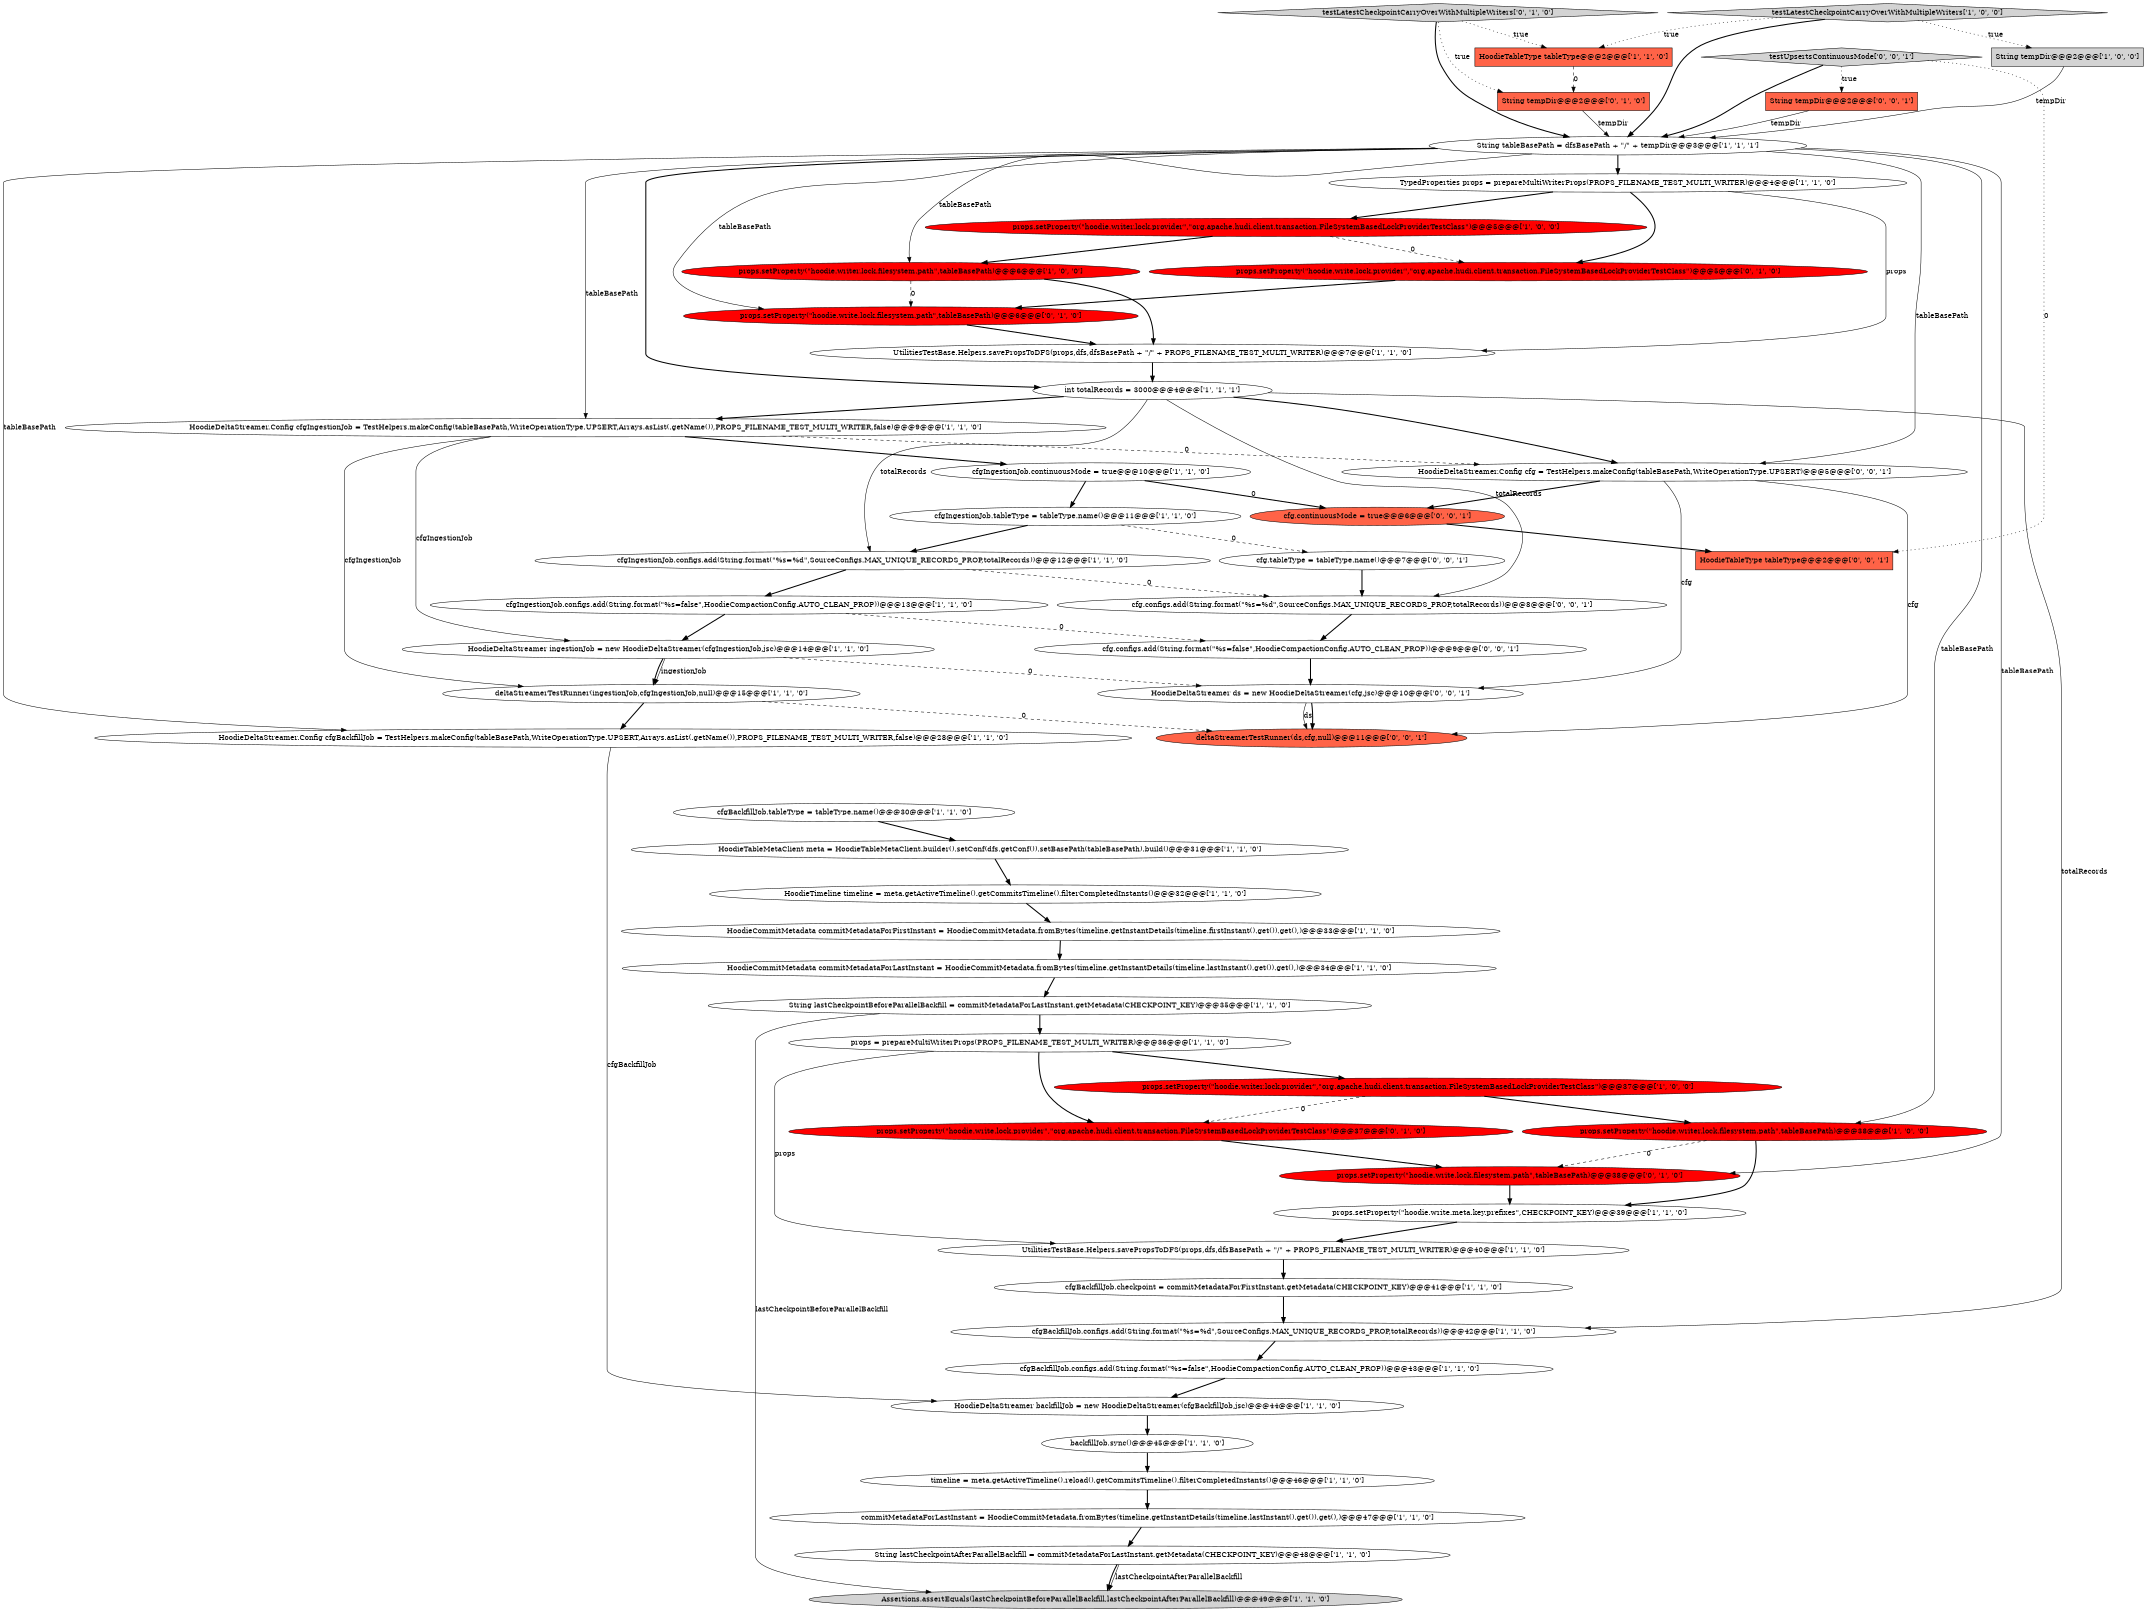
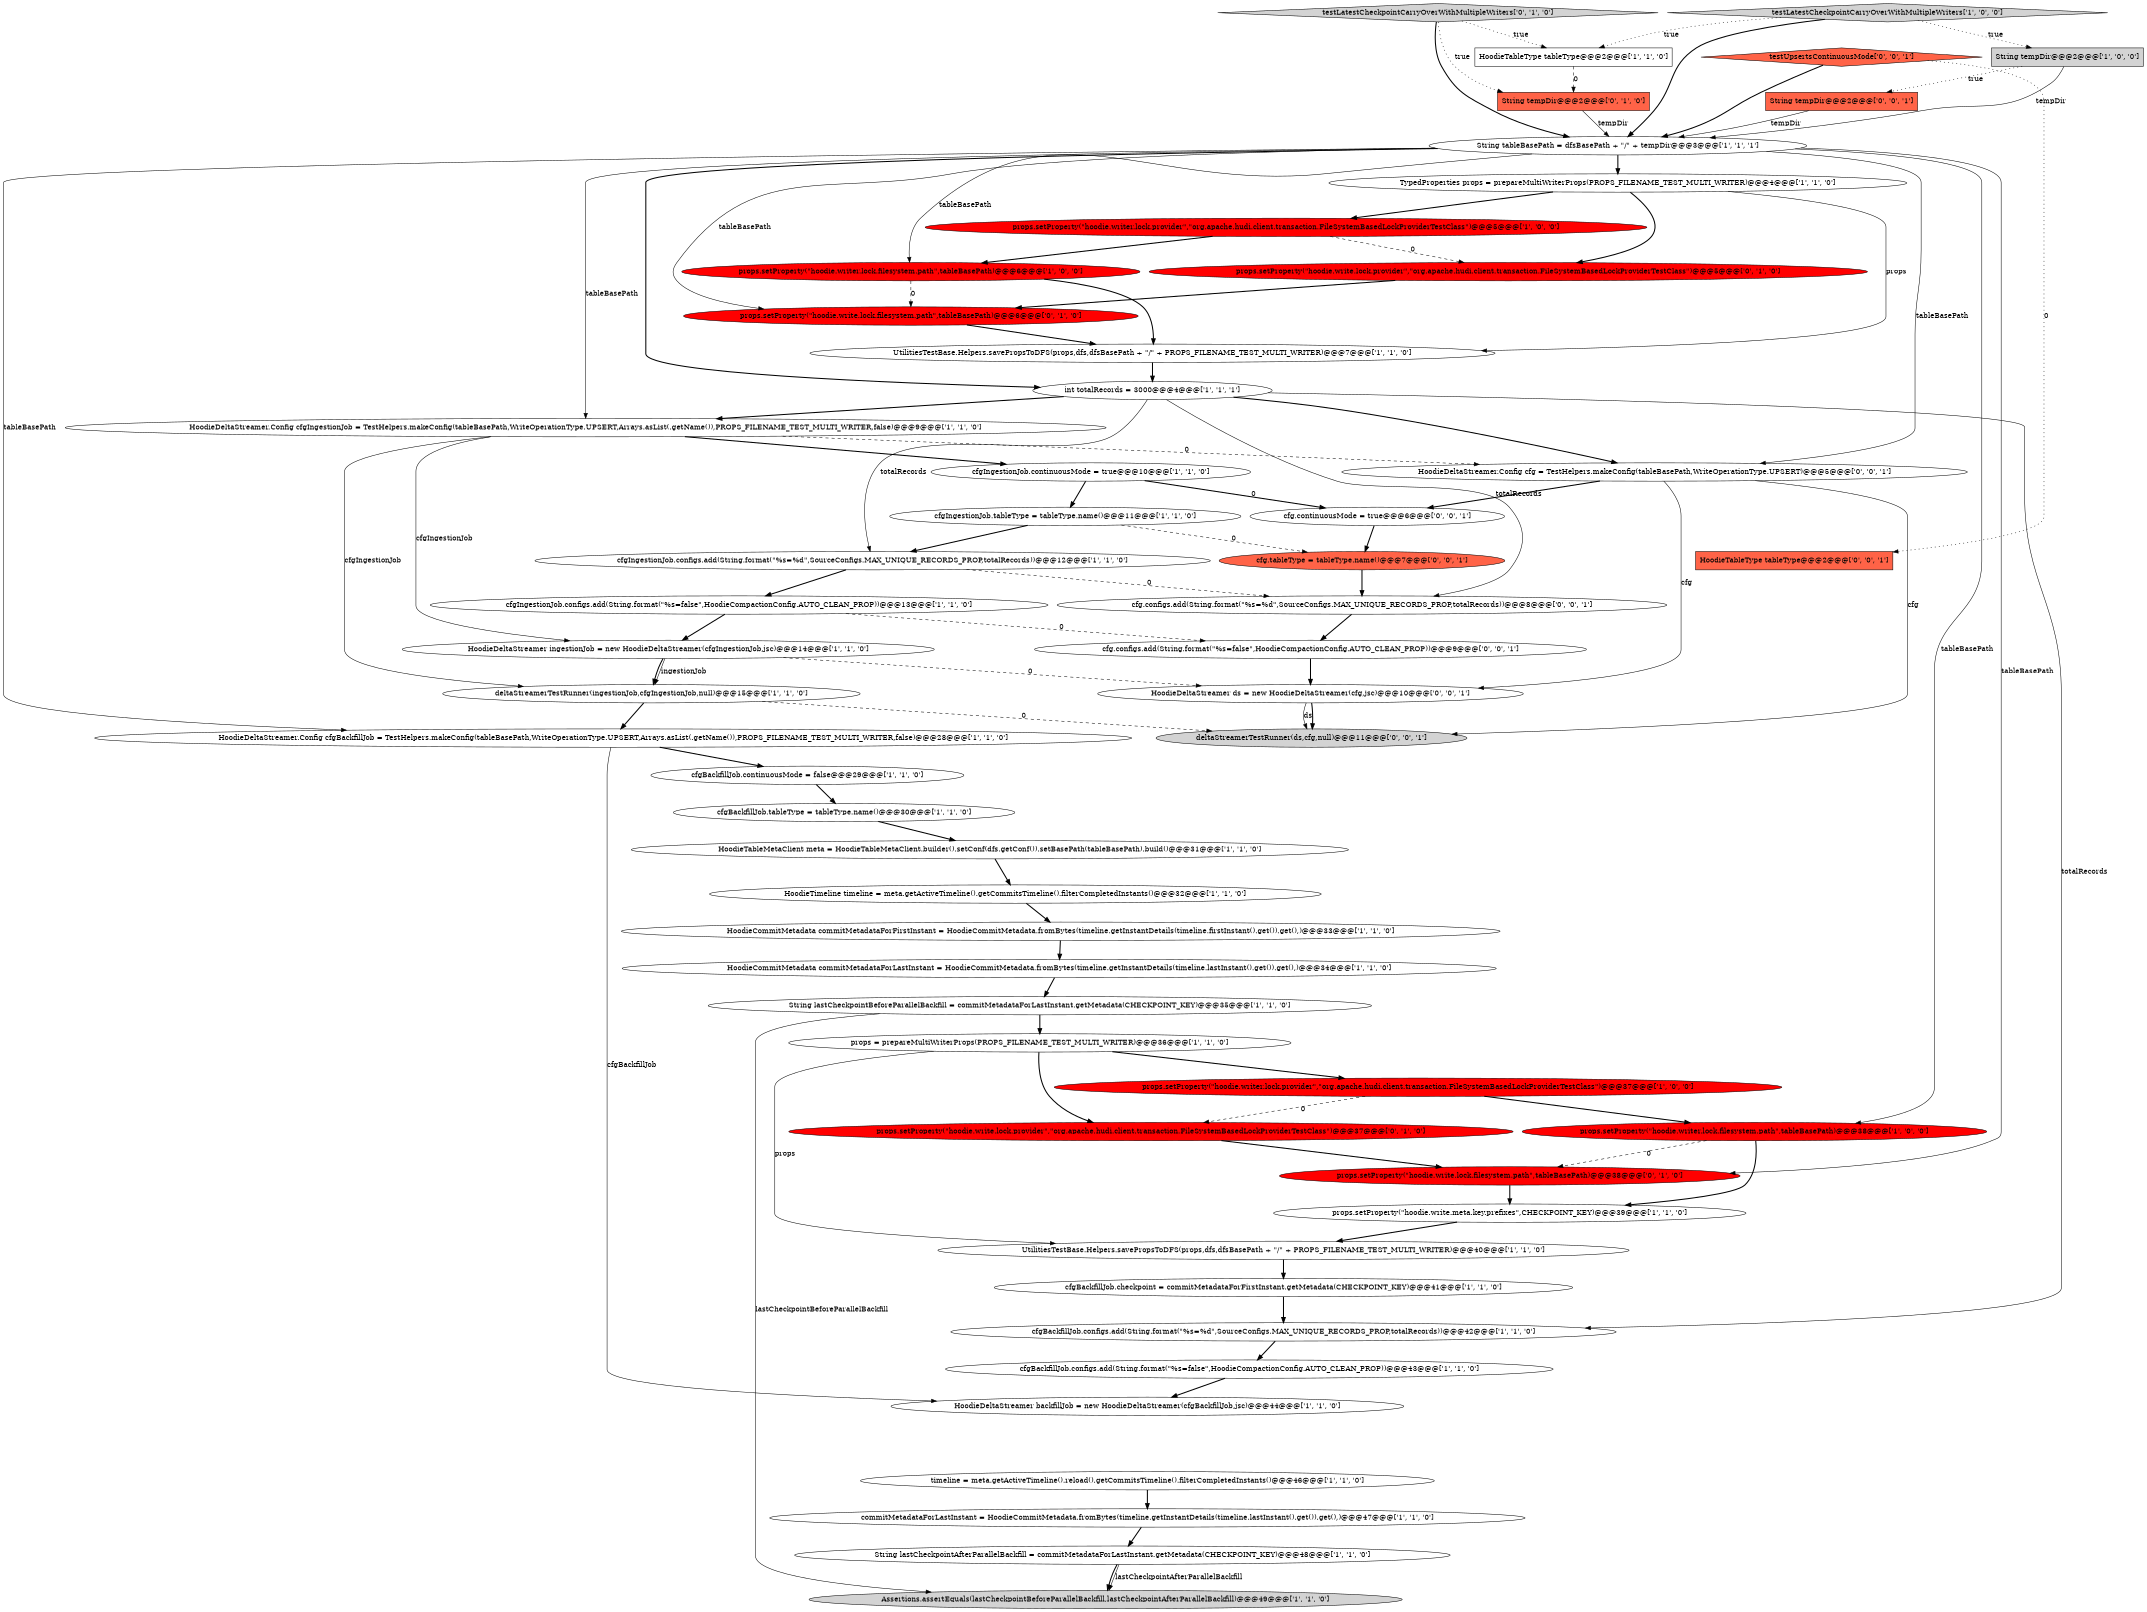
(1574, 57) -> (1574, 57)
(1842, 57) -> (1842, 57)
(1842, 77) -> (1957, 79)
(1377, 516) -> (1377, 516)
(1576, 538) -> (1370, 536)
(1362, 561) -> (1362, 561)
(1312, 738) -> (1312, 738)
none -> (807, 775)
(1147, 1444) -> none
